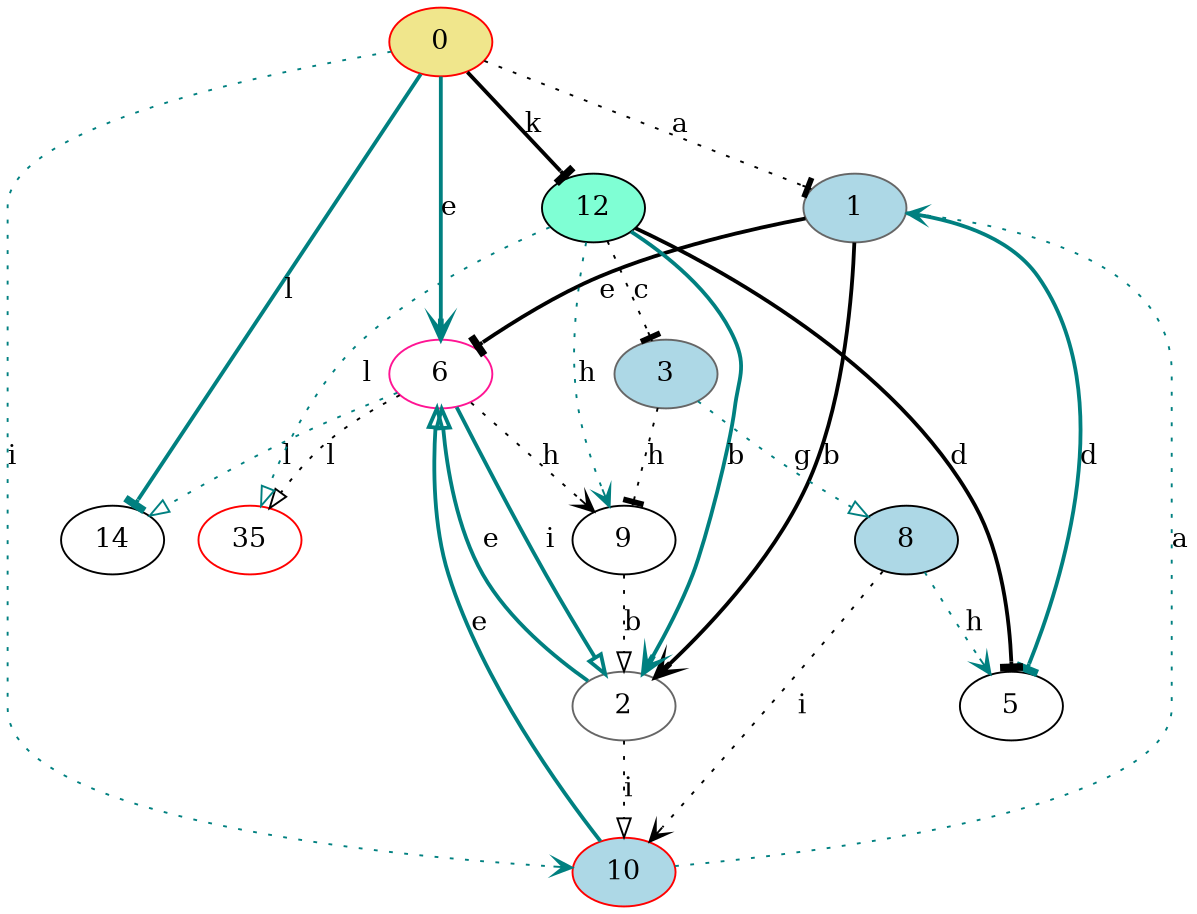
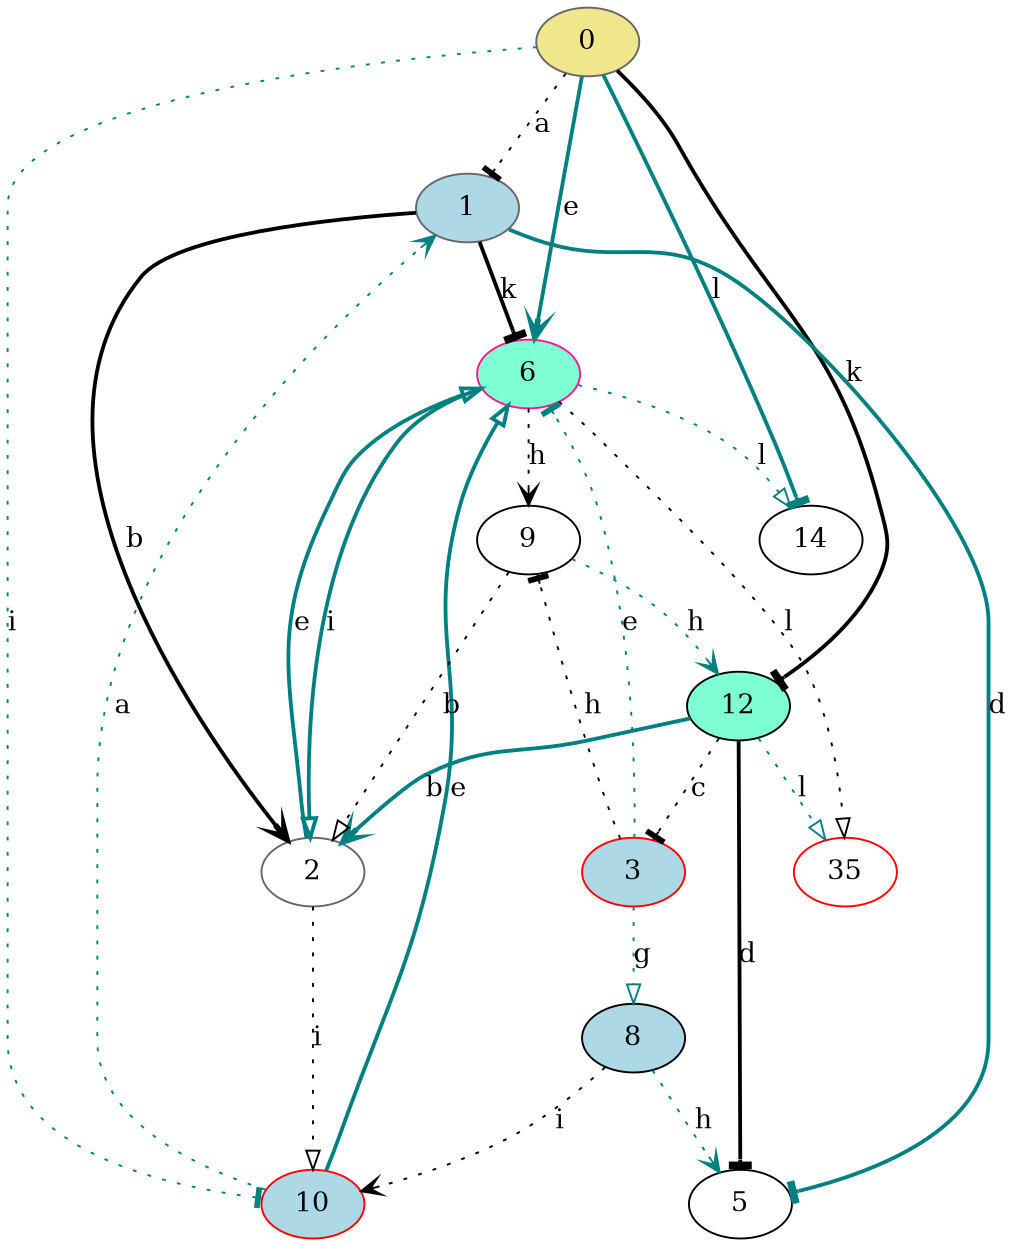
(441, 42) -> (588, 42)
(608, 291) -> (509, 291)
(574, 367) -> (646, 600)
(441, 374) -> (529, 374)
(666, 374) -> (634, 872)
(8, 538) -> (8, 494)
none -> (621, 620)
